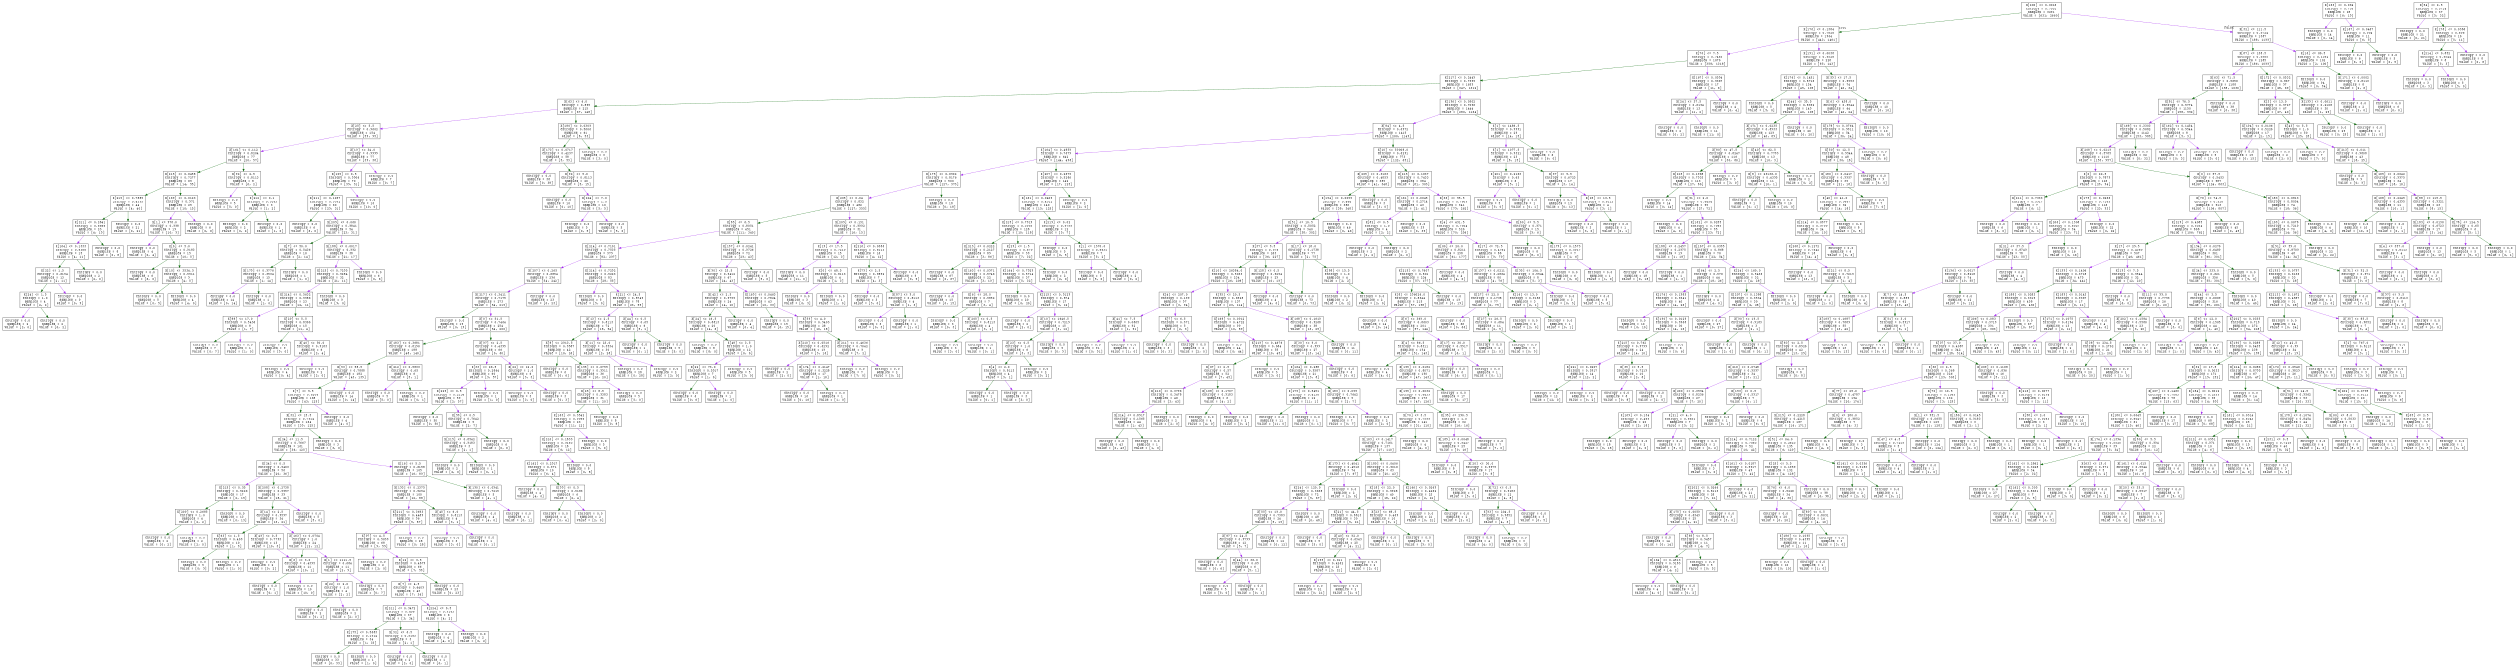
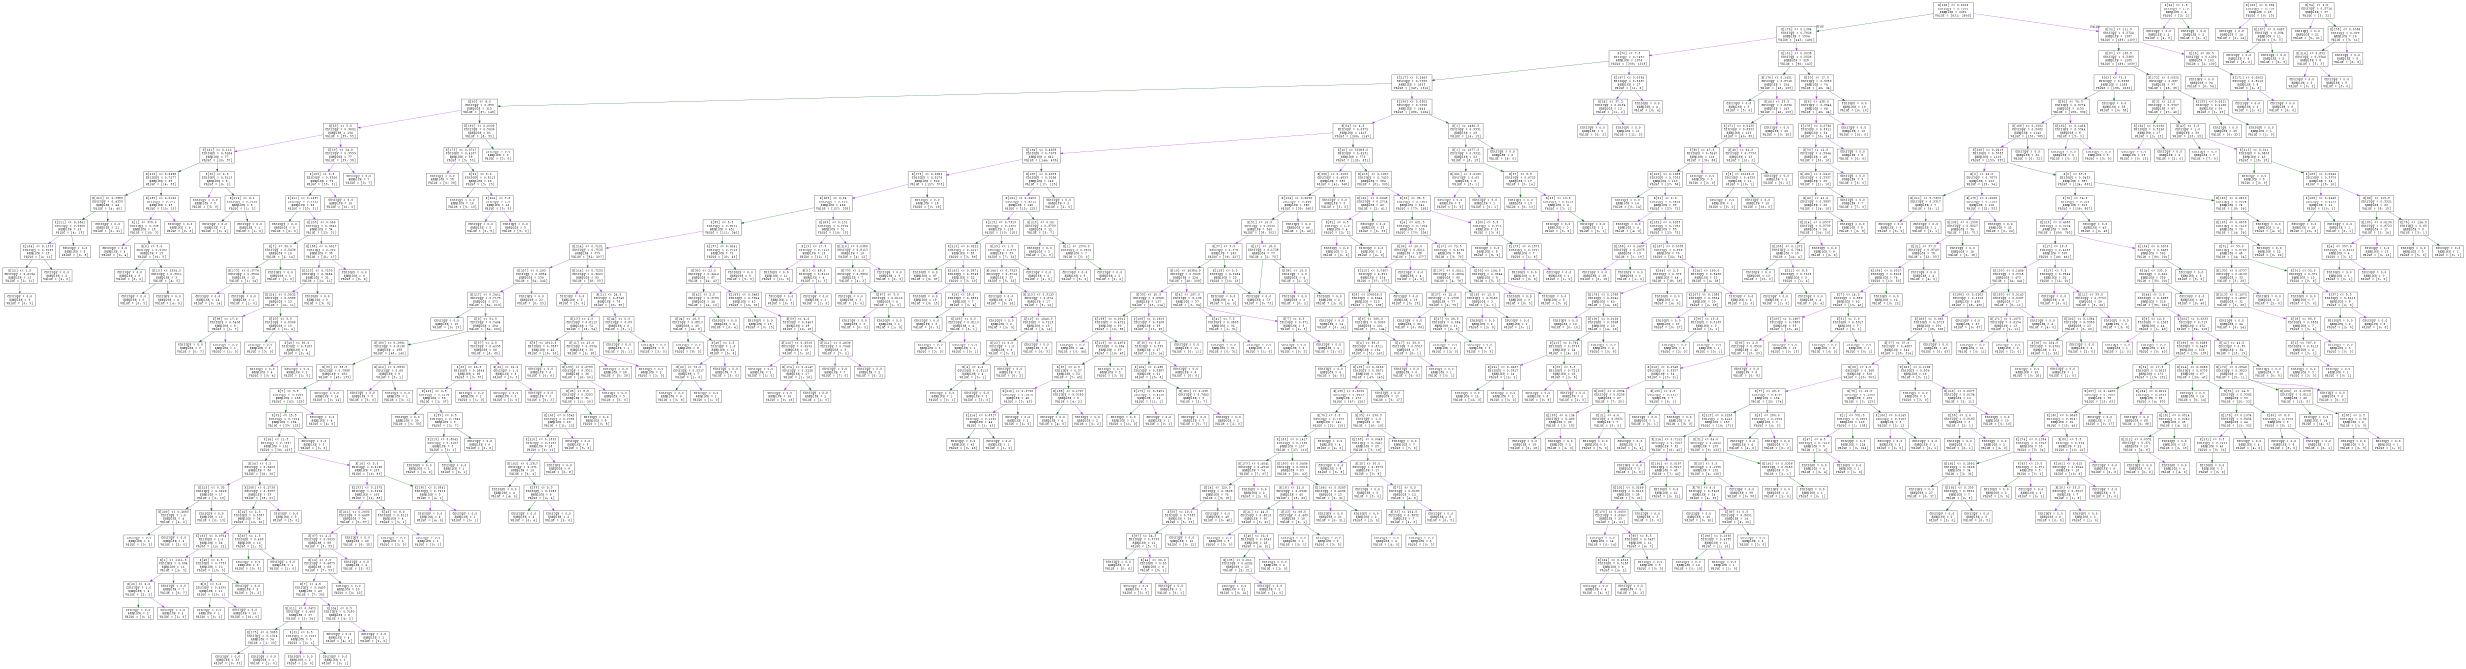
(45, 287) -> none
(303, 552) -> (211, 552)
